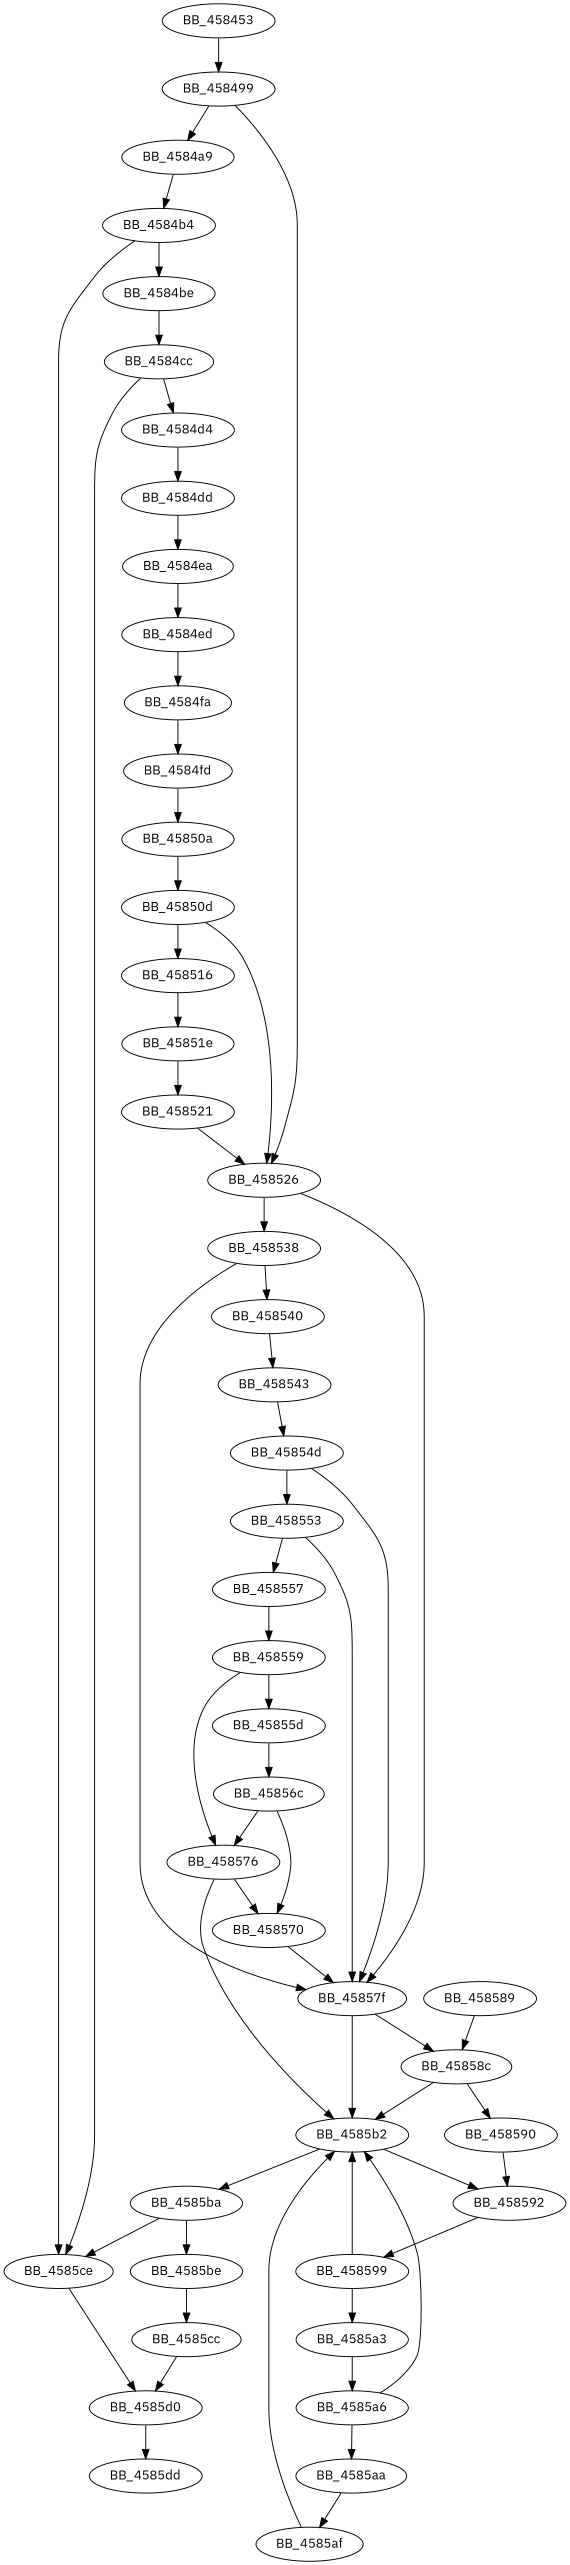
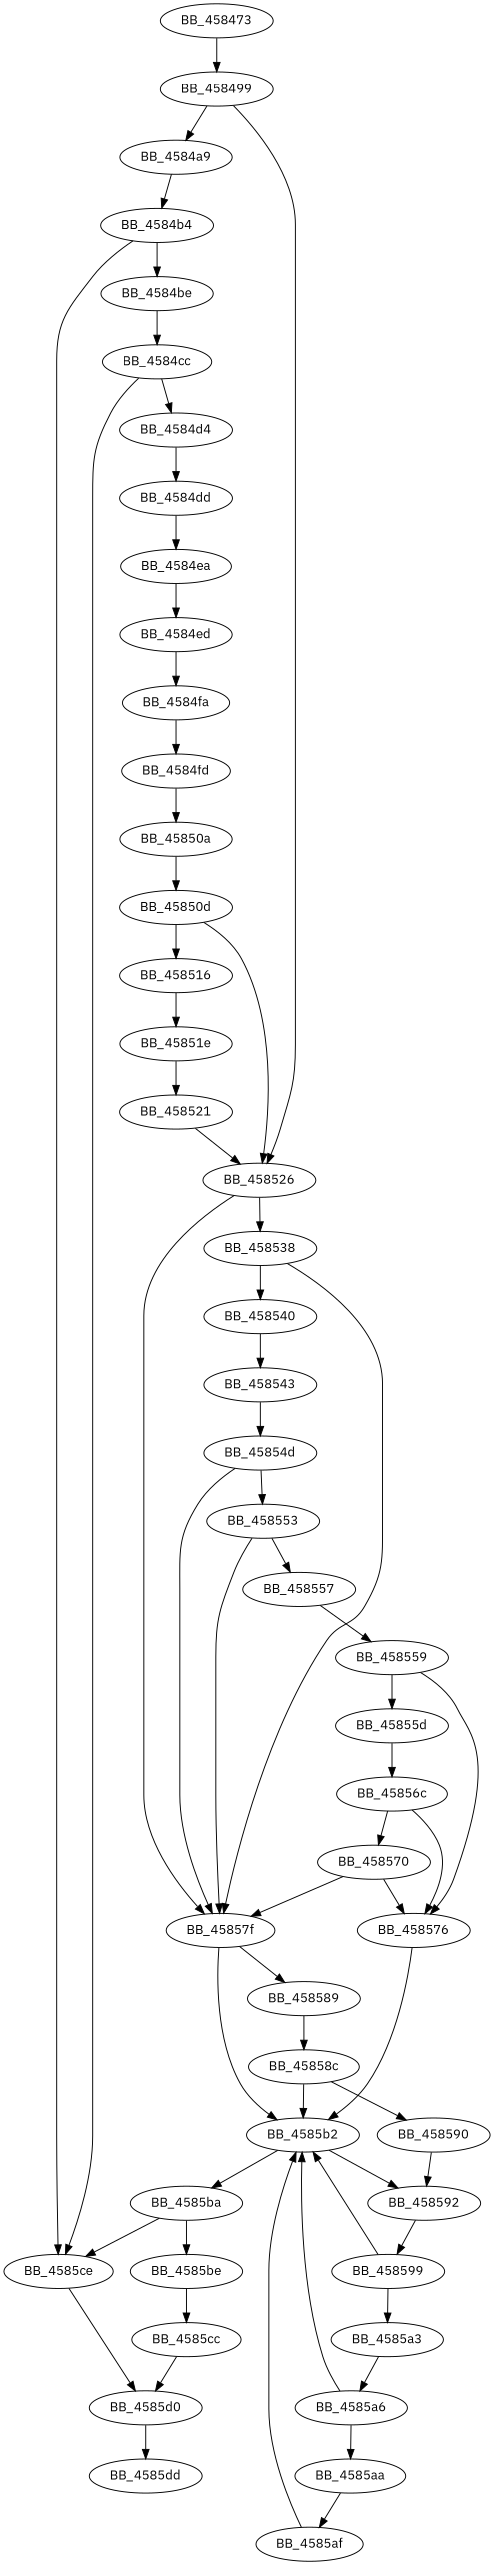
(219, 21) -> (217, 21)
(243, 1892) -> (391, 1892)
(400, 2030) -> (258, 1961)
